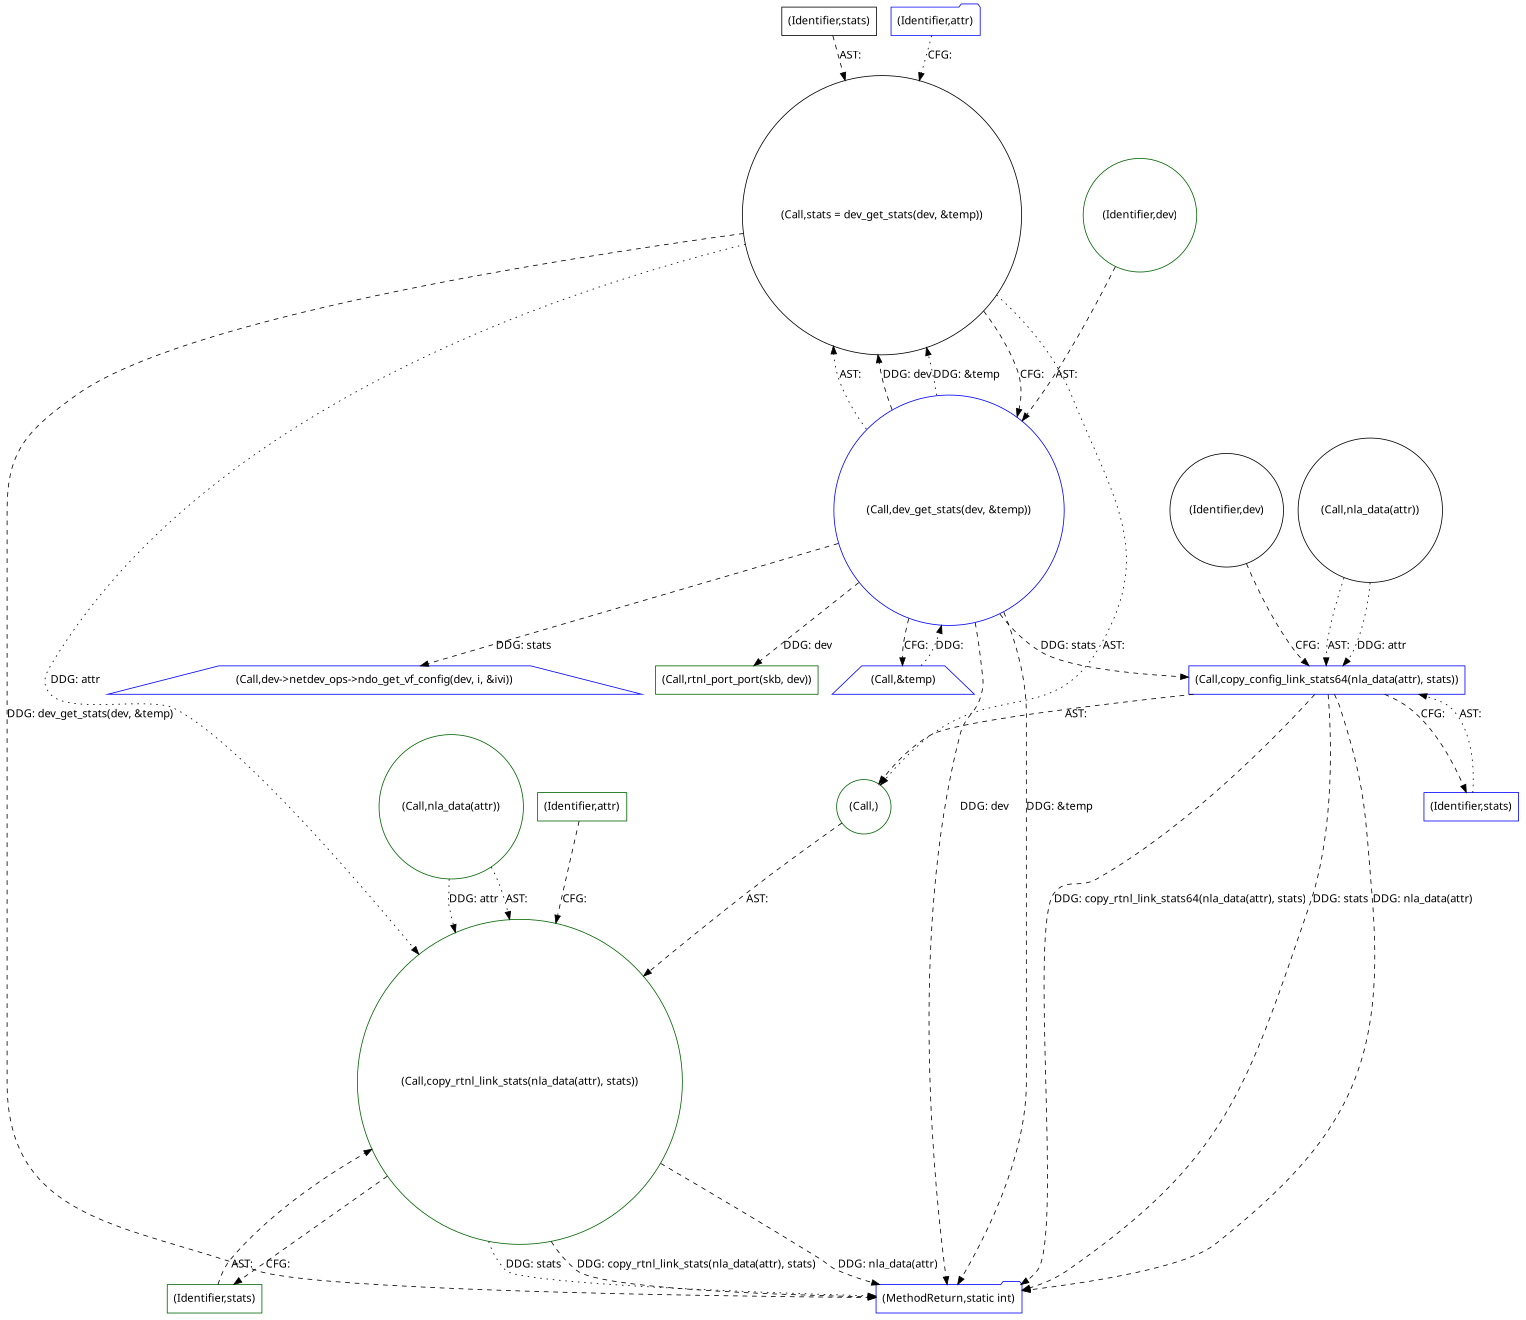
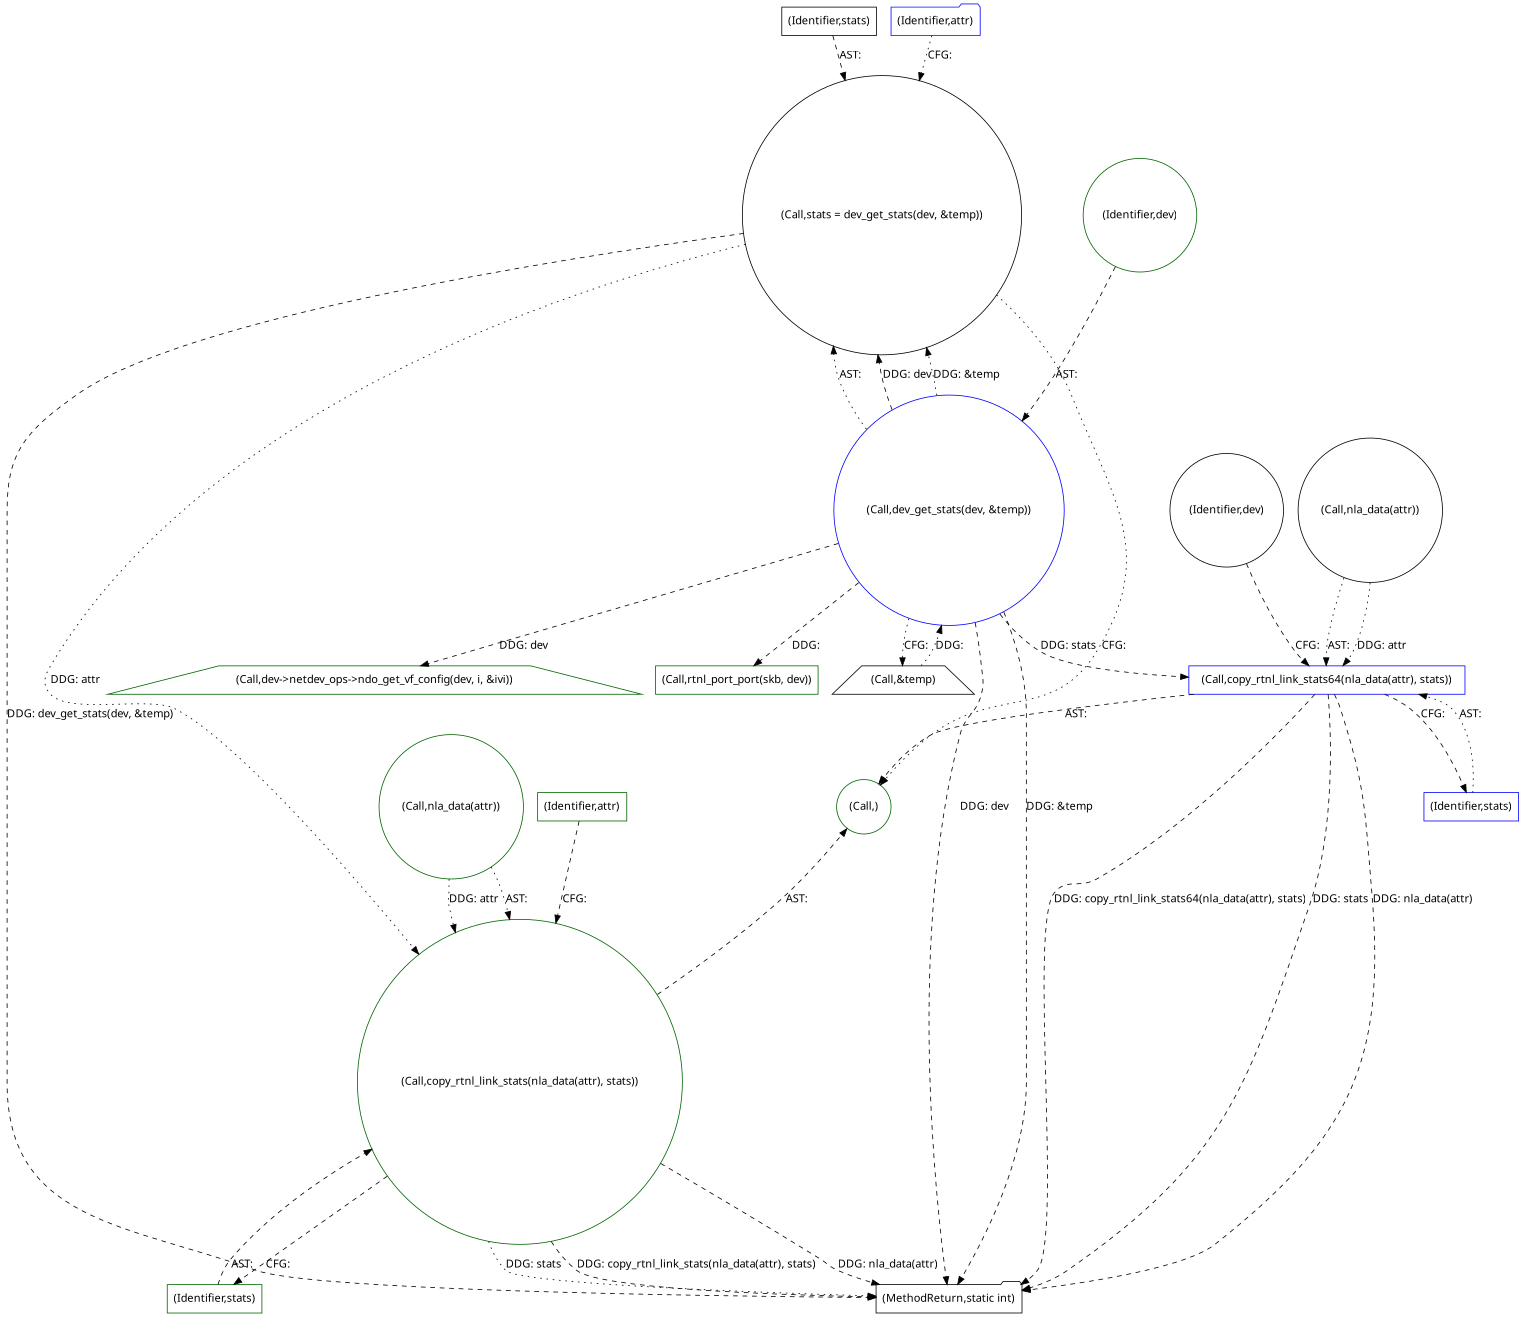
(1012, 357) -> none
(904, 638) -> (904, 638)
(524, 646) -> (524, 646)
(808, 646) -> (808, 646)
(1115, 646) -> (1115, 646)
(375, 680) -> (375, 680)
(903, 680) -> (903, 680)
(1327, 680) -> (1327, 680)
(744, 895) -> (756, 921)
(949, 1299) -> (949, 1299)
